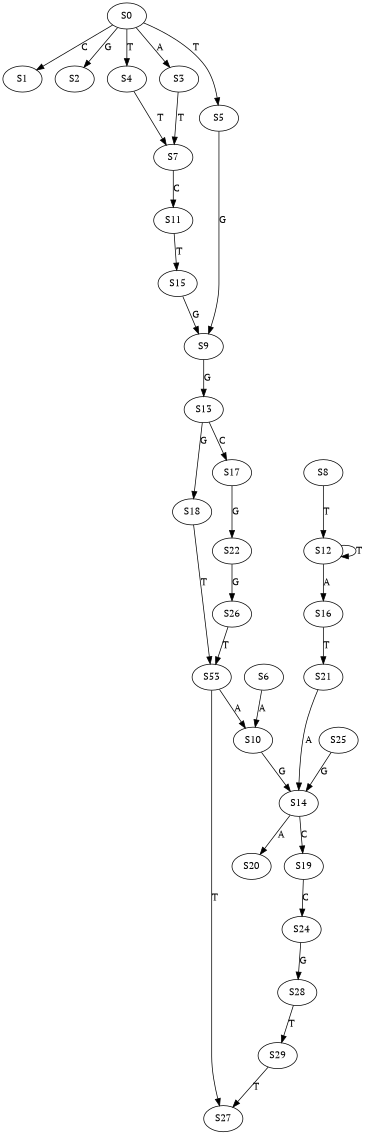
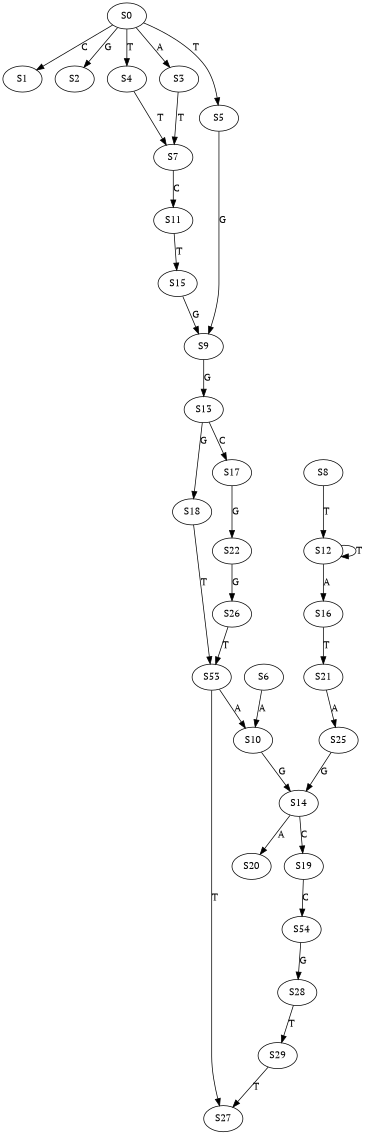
(304, 735) -> (330, 705)
(302, 929) -> (302, 929)
